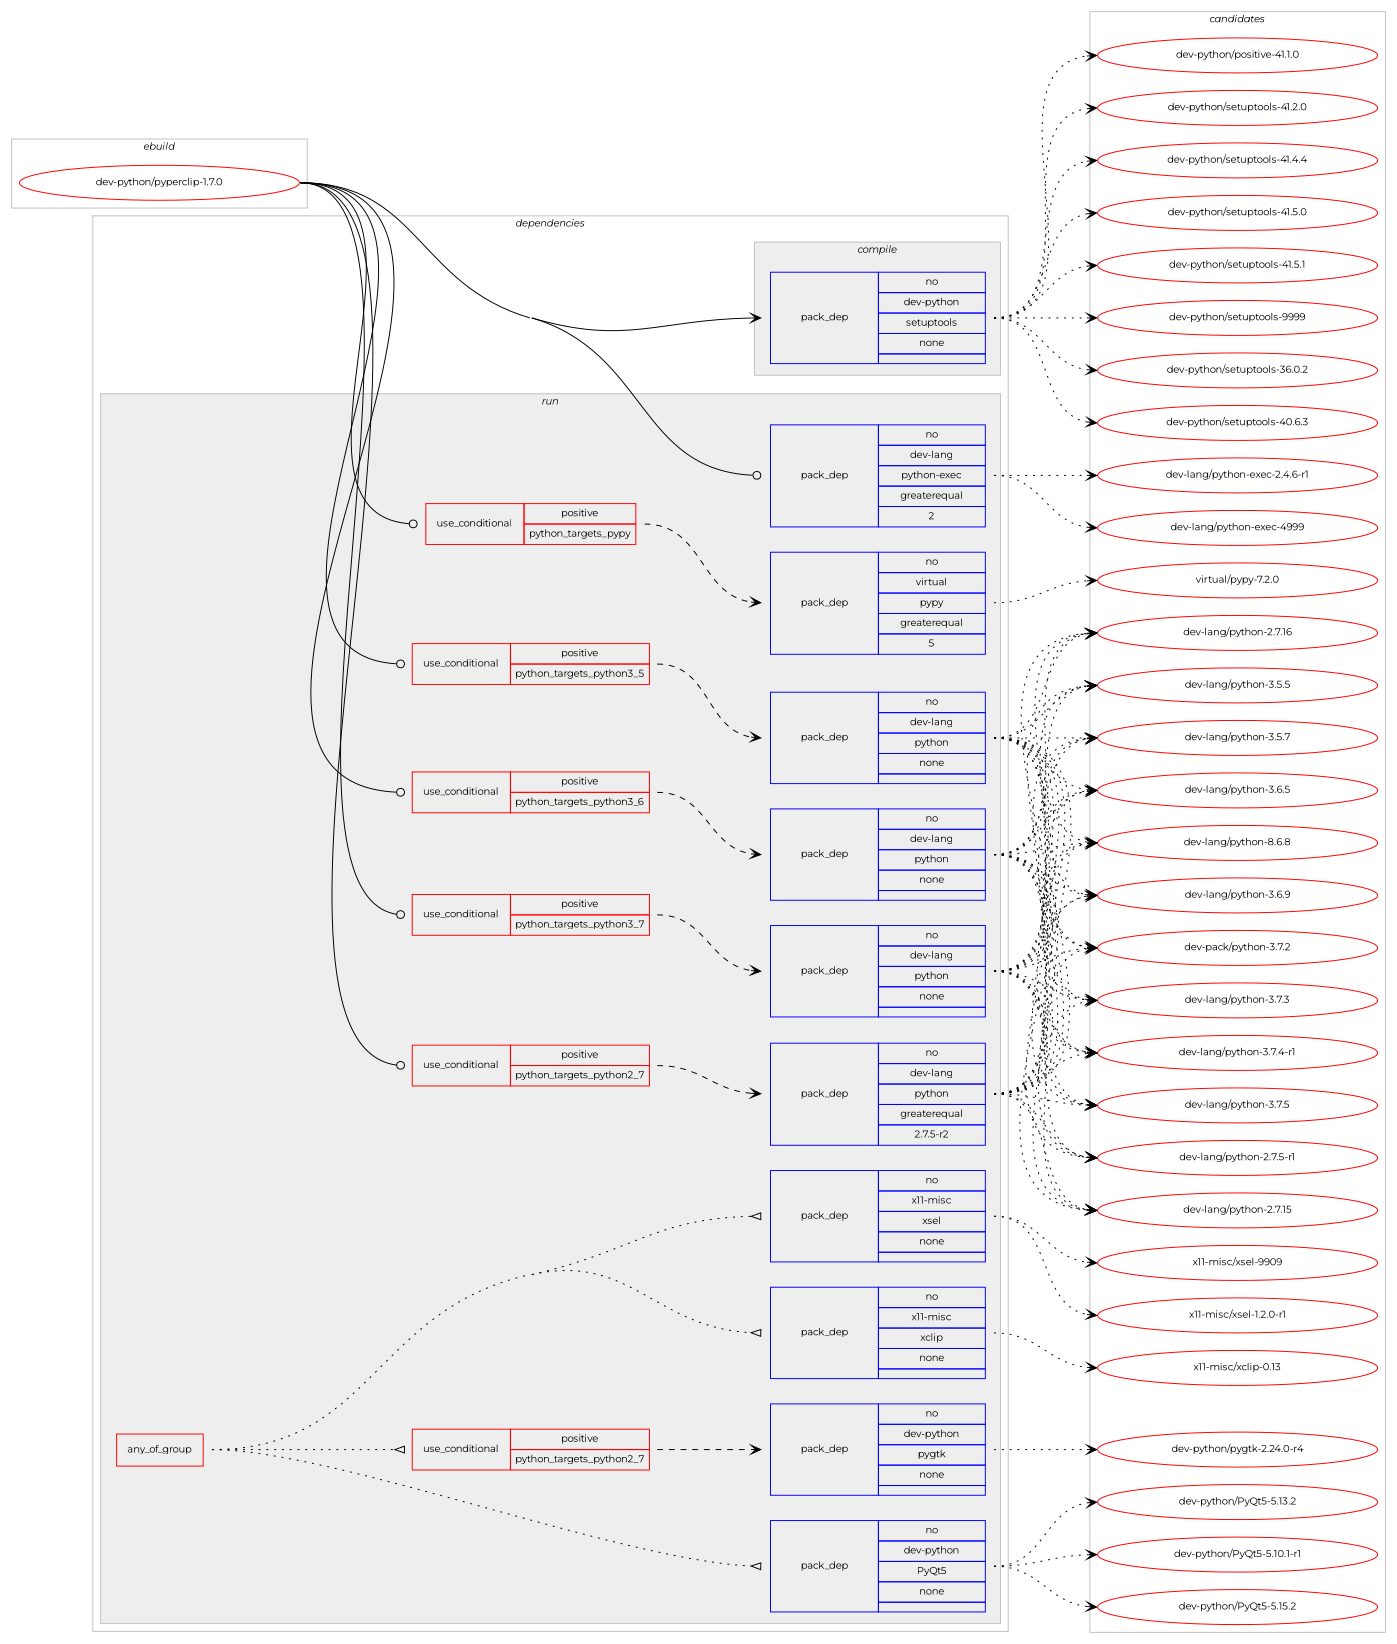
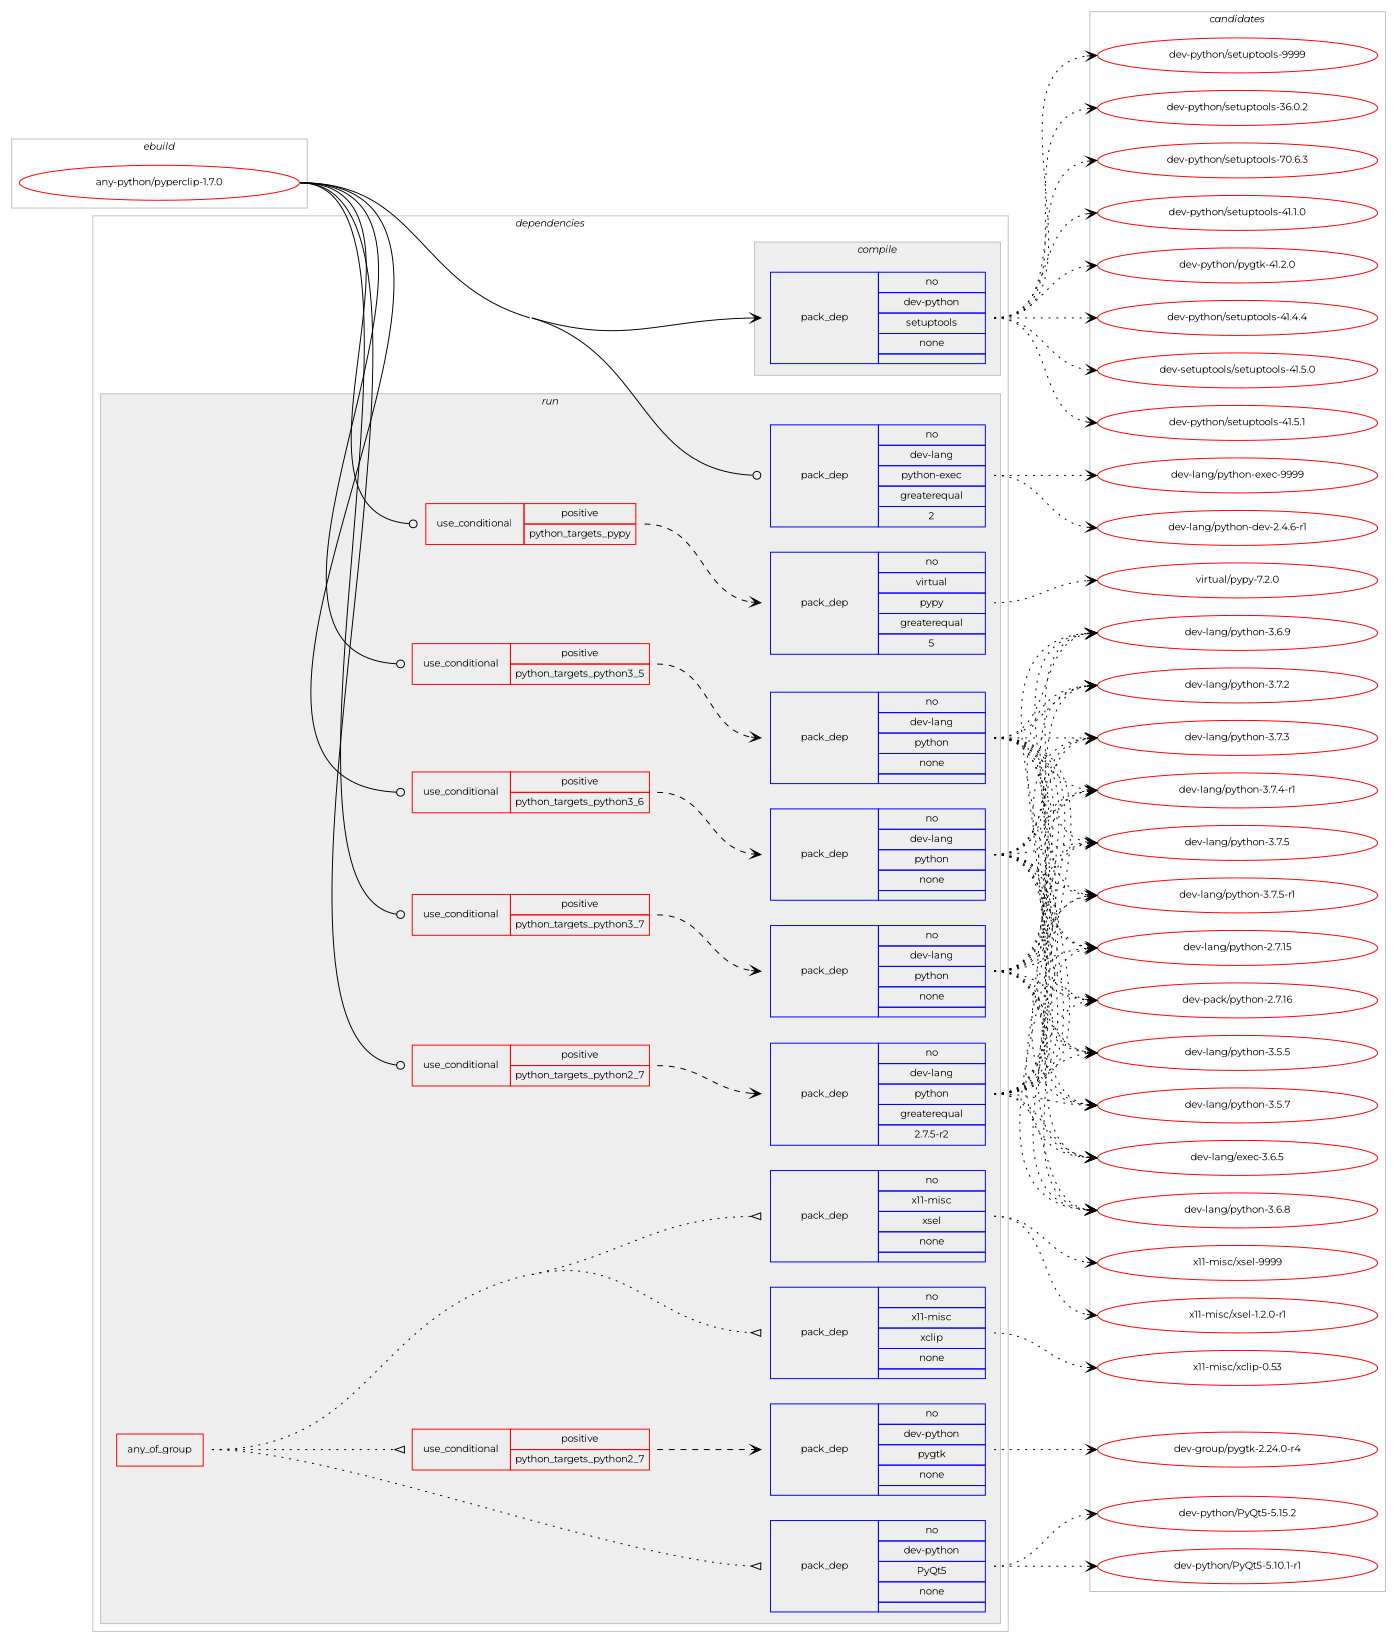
(1238, 55) -> (1238, 213)
(1238, 108) -> (1238, 265)
(159, 183) -> (159, 183)
(1238, 213) -> (1238, 370)
(1238, 423) -> (1238, 160)
(1238, 475) -> (1238, 528)
(1238, 528) -> (1238, 475)
(1238, 633) -> (1238, 1000)
(1238, 790) -> (1238, 1158)
(1238, 843) -> (1238, 1210)
(1238, 948) -> (1238, 685)
(1238, 1158) -> (1238, 895)
(1238, 1263) -> (1238, 1263)
(1238, 1368) -> (1238, 1368)
(1238, 1450) -> (1238, 1450)
(1238, 1502) -> none
